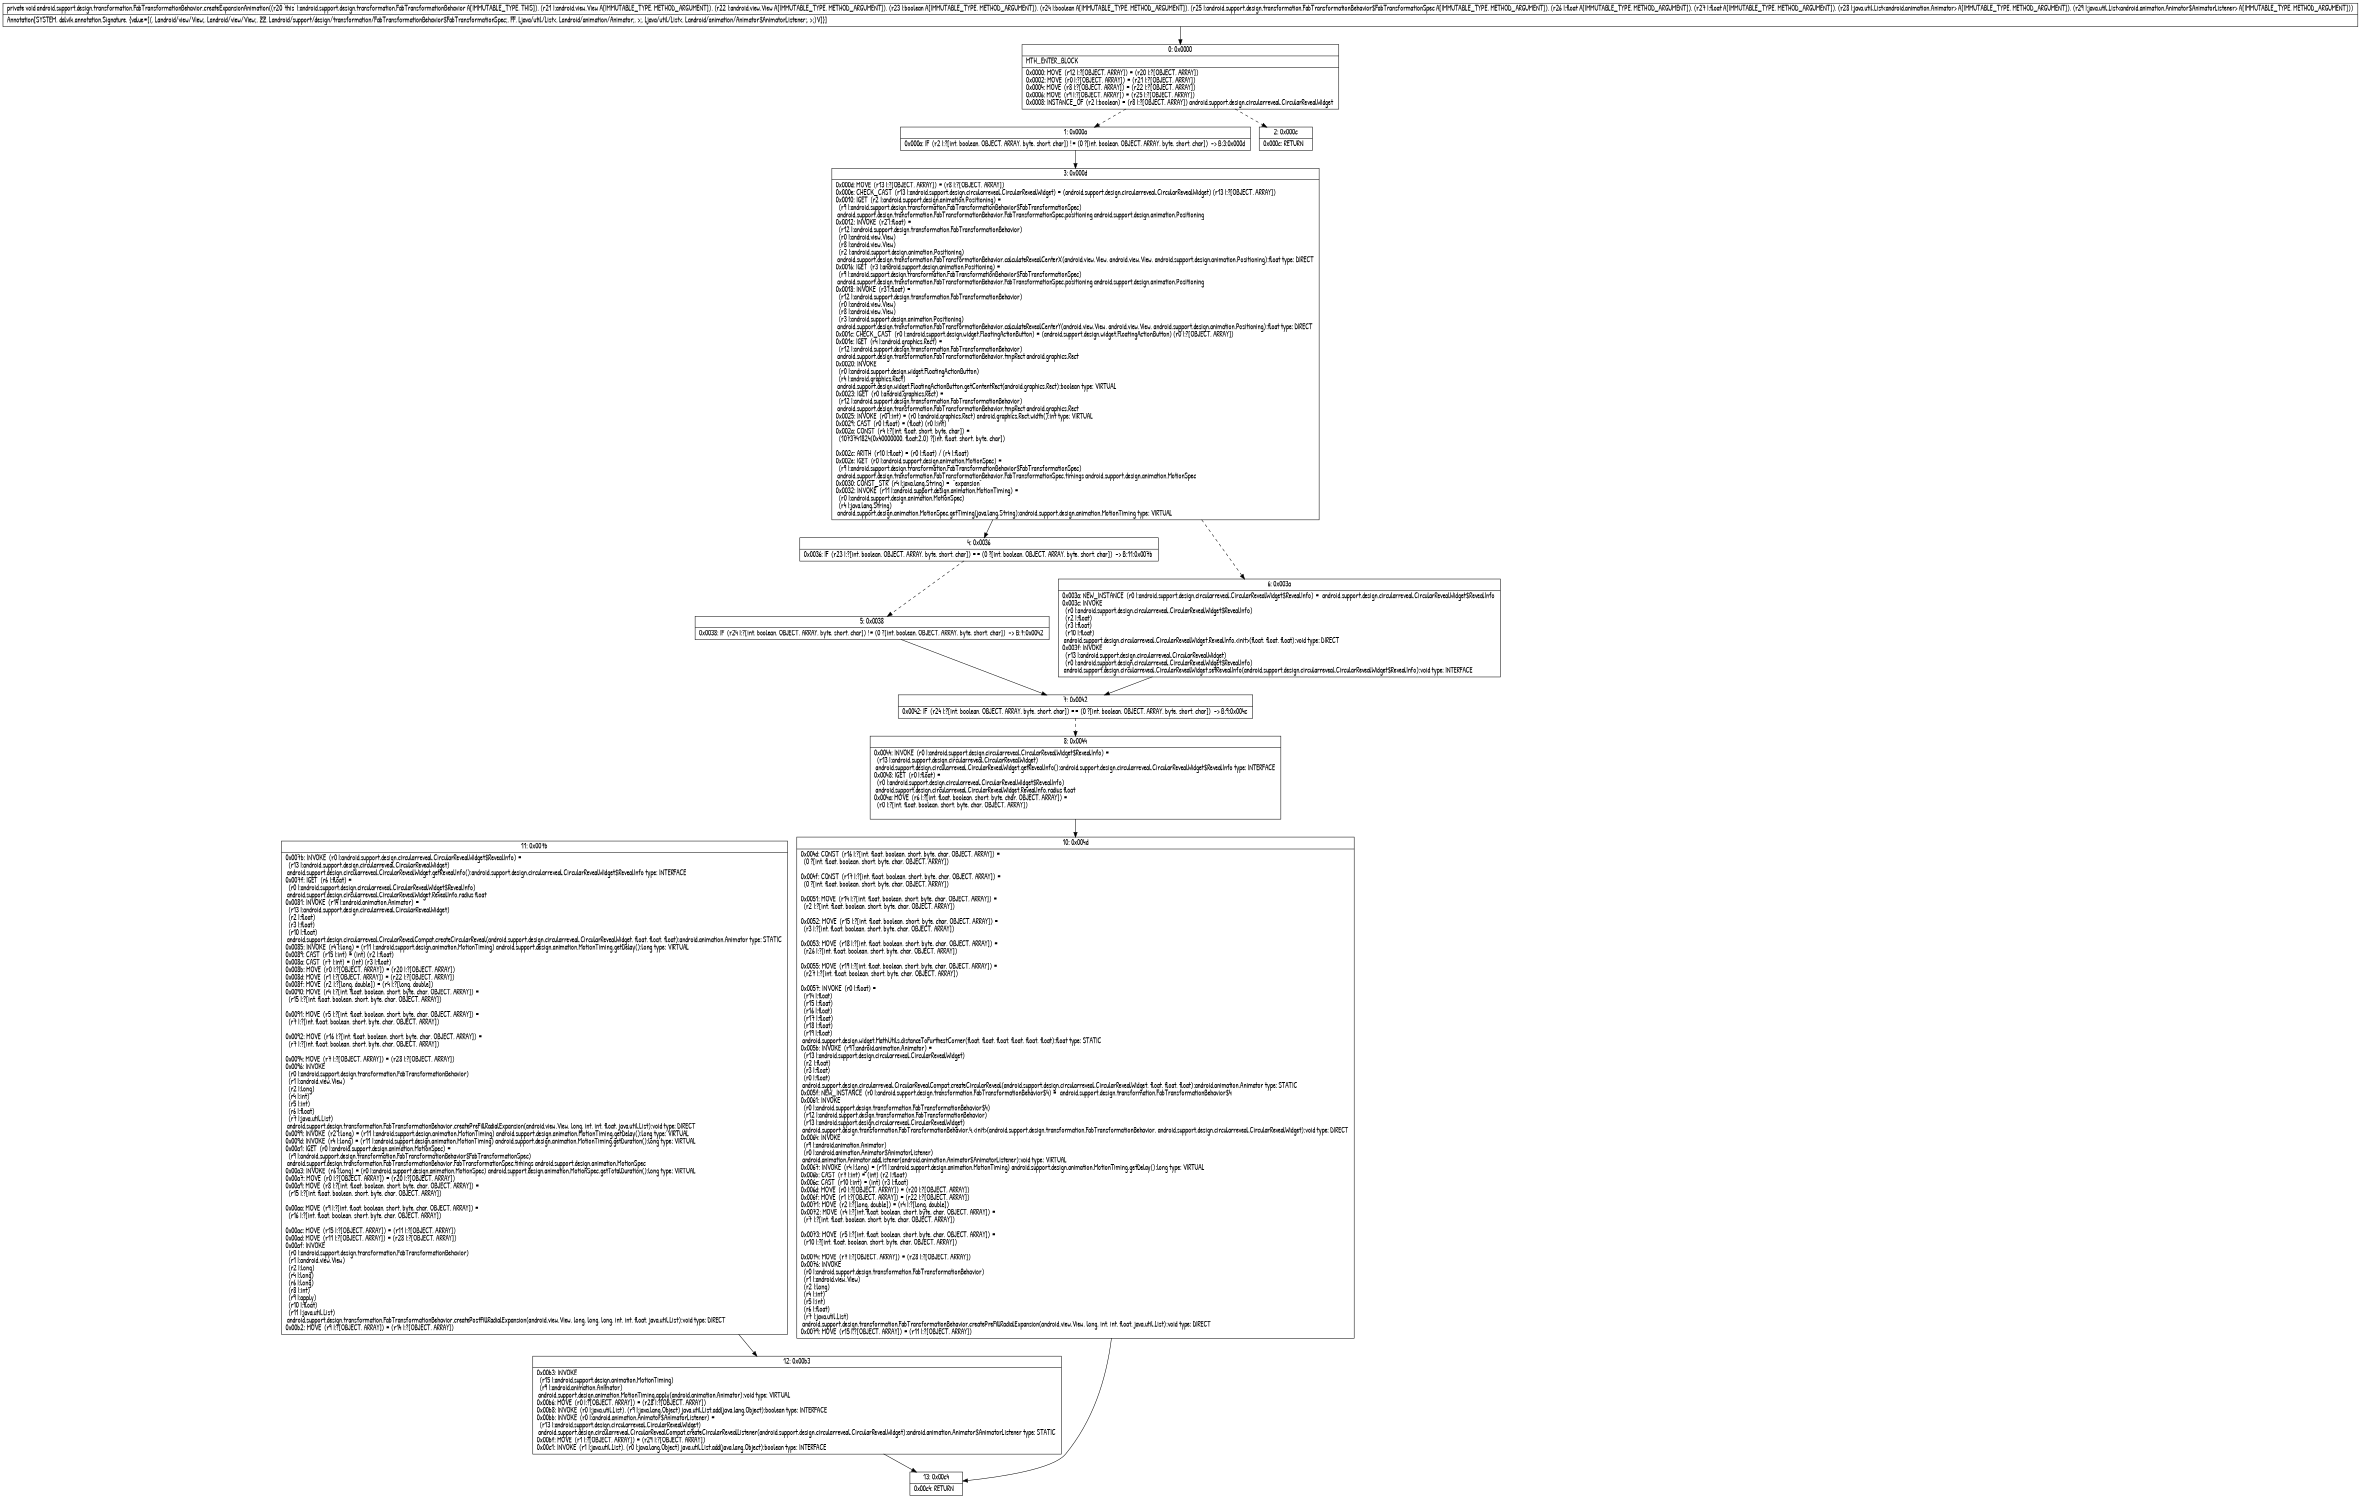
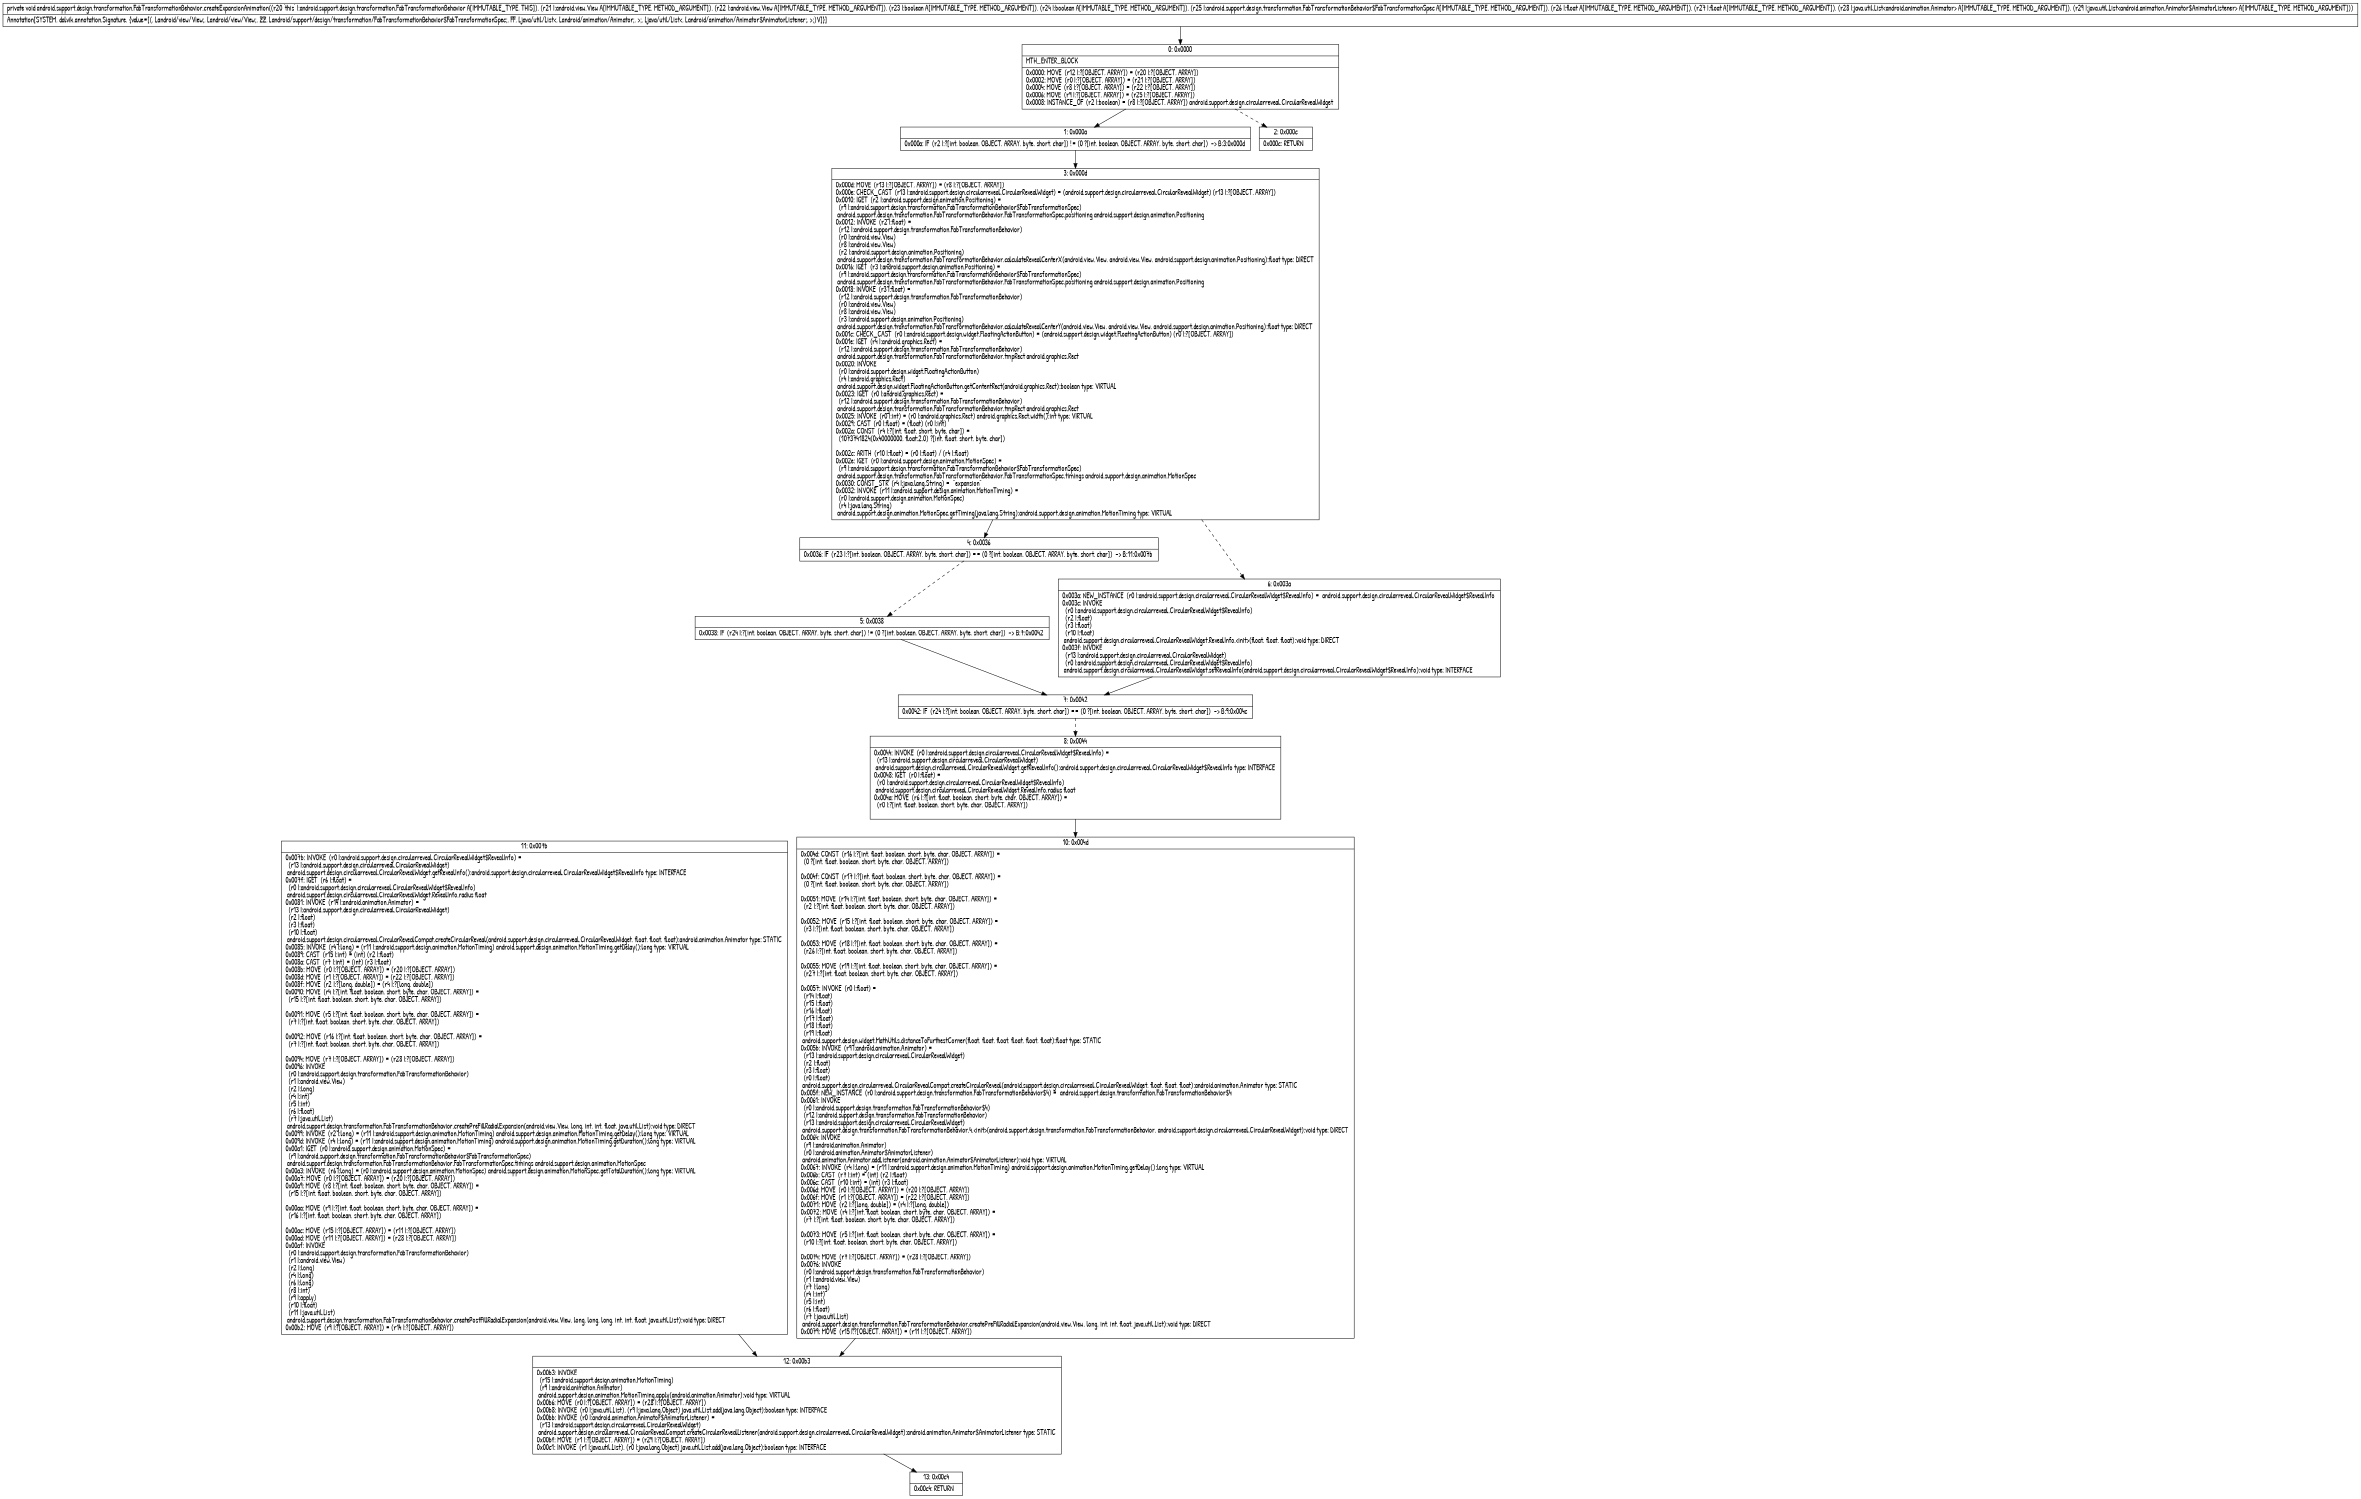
(1112, 117) -> (1112, 117)
(815, 1287) -> (815, 1287)
(1073, 1445) -> (849, 1345)
